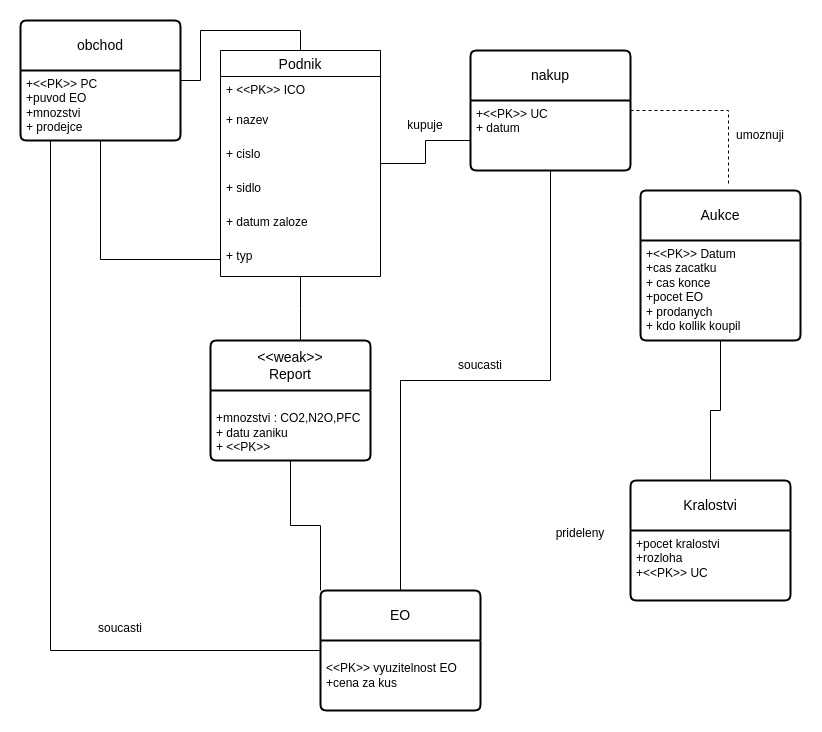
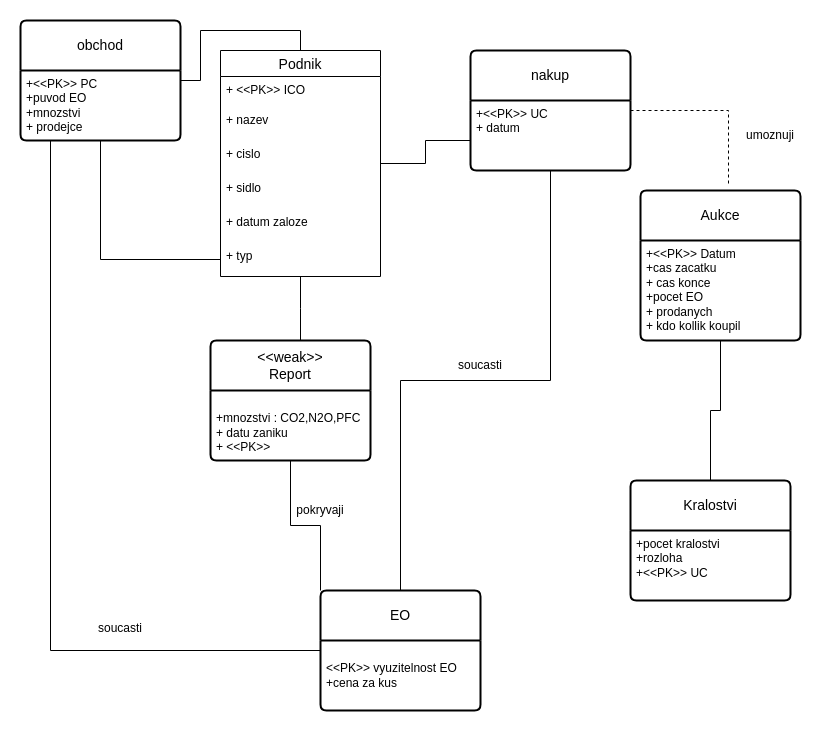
(426, 126) -> none
(761, 136) -> (771, 136)
none -> (321, 511)
(581, 541) -> none
